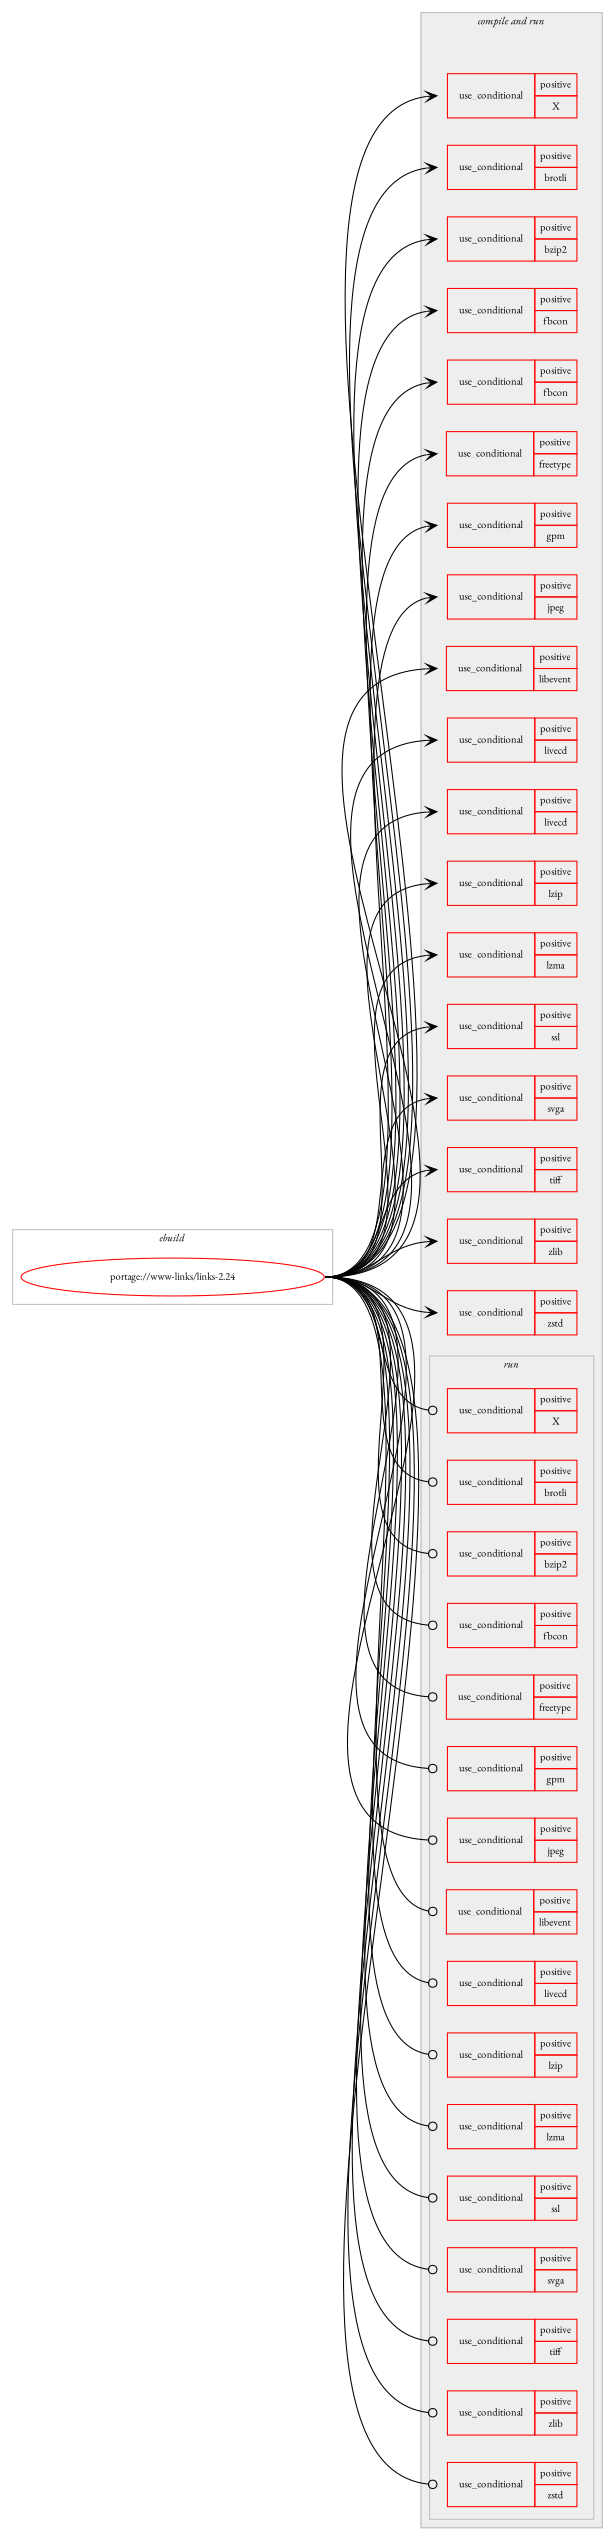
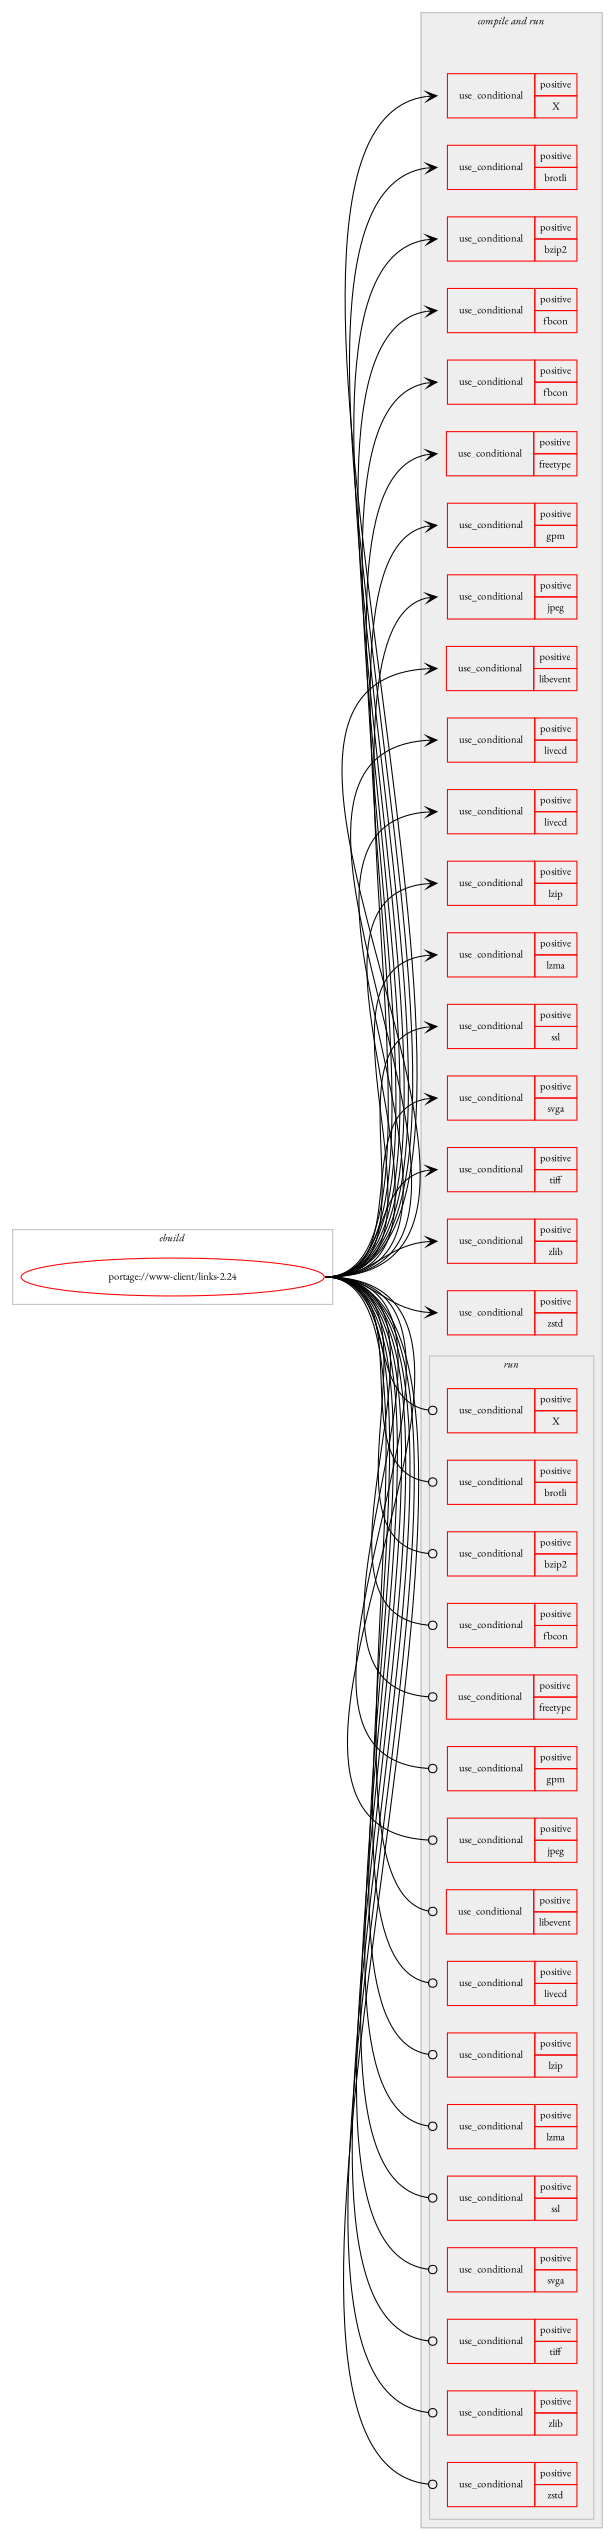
(173, 1277) -> (173, 1277)
